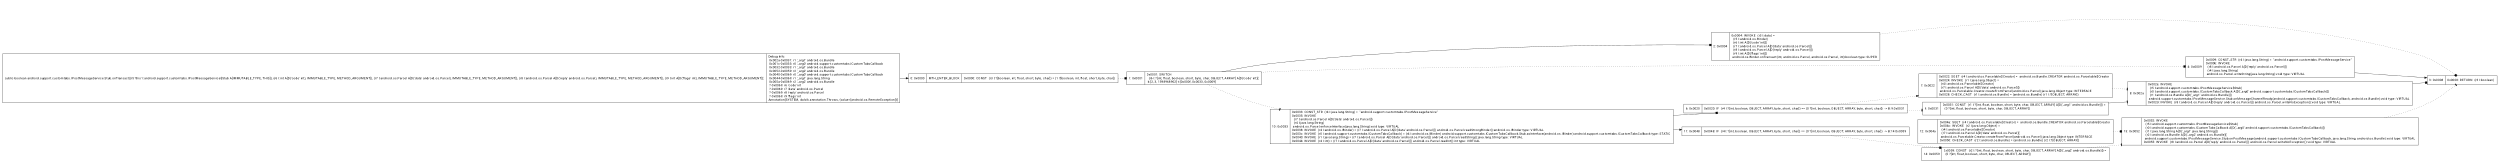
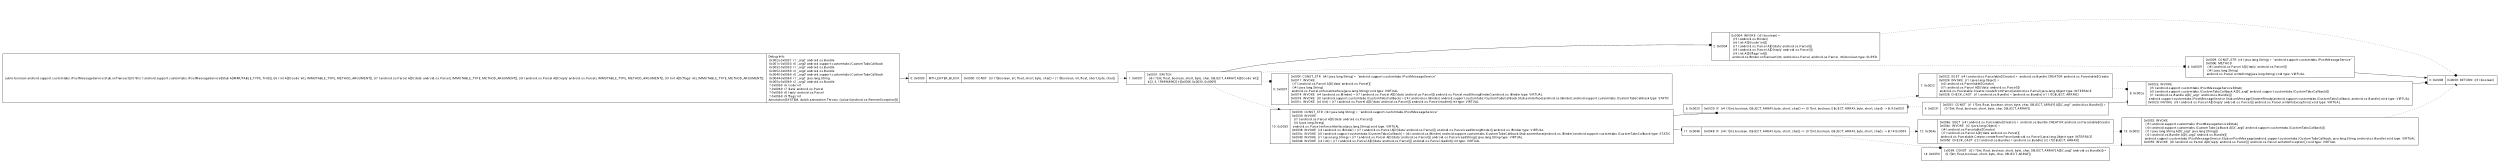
(1754, 35) -> (1756, 35)
(2219, 63) -> (2220, 63)
(1121, 78) -> (1121, 78)
none -> (1472, 89)
(2119, 89) -> (2119, 89)
(1243, 99) -> (1243, 99)
(1914, 110) -> (1916, 107)
(1676, 130) -> (1676, 130)
none -> (1912, 131)
